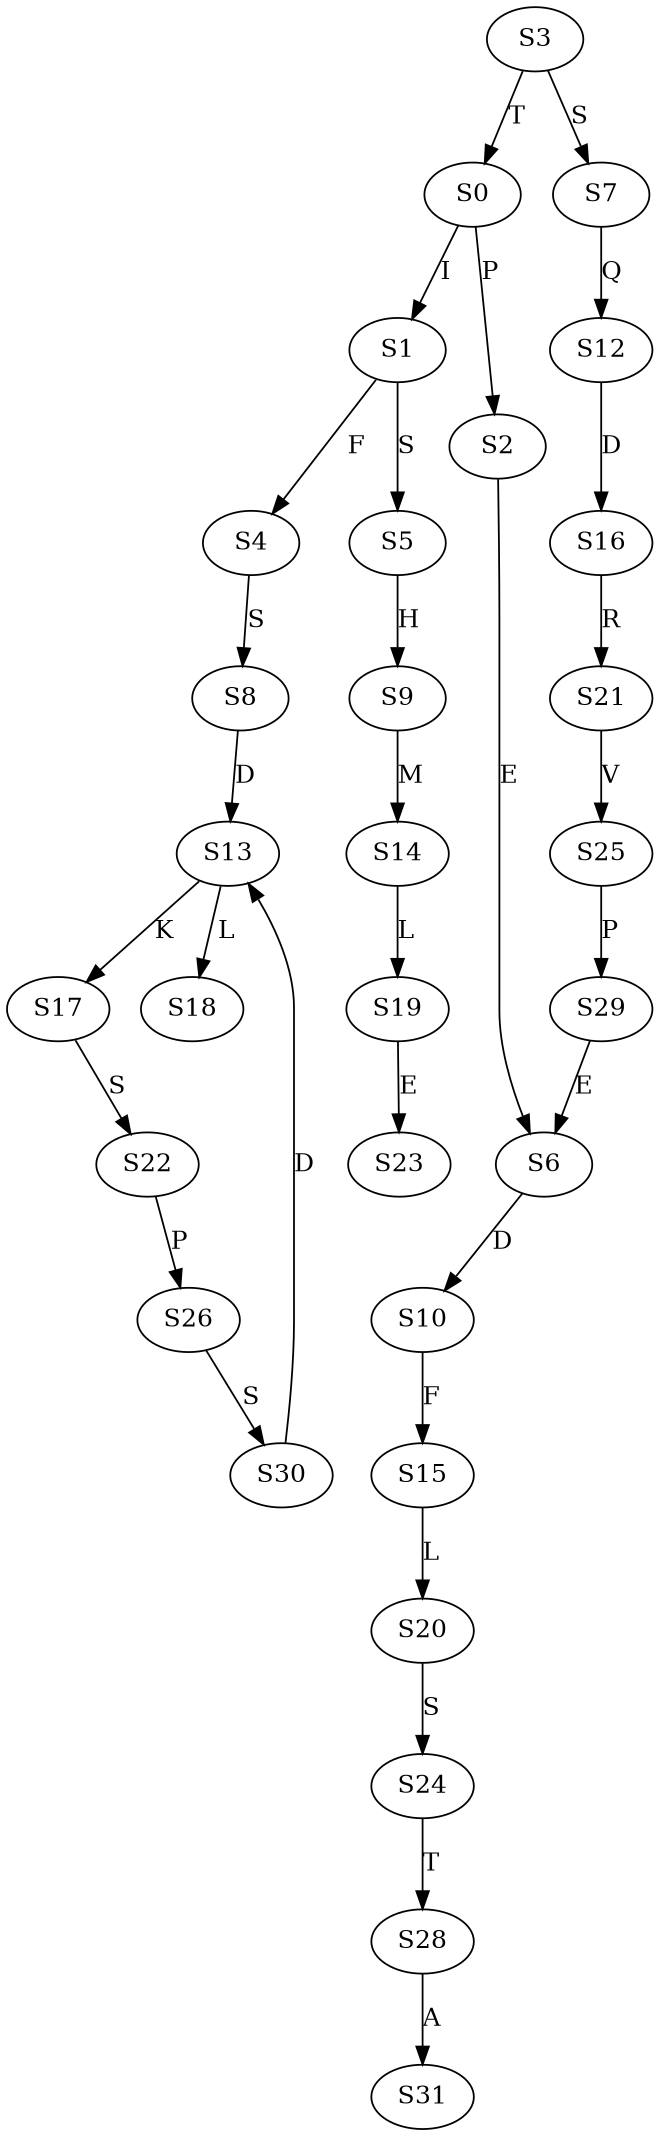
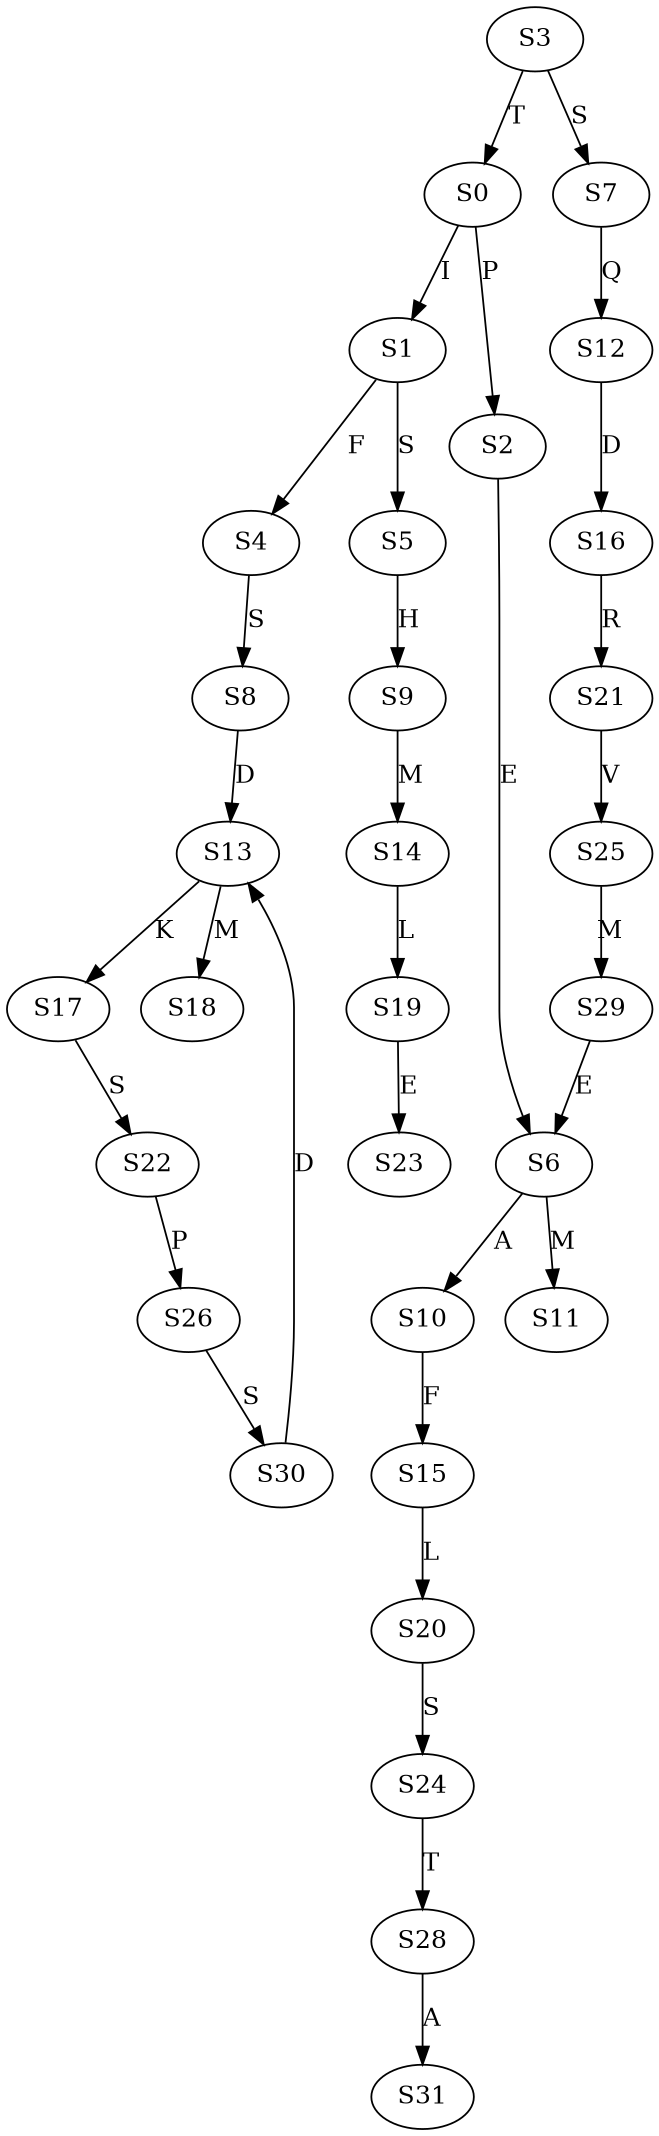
(227, 931) -> (227, 931)
(610, 931) -> (610, 931)
(503, 1242) -> (503, 1242)
none -> (557, 1320)
